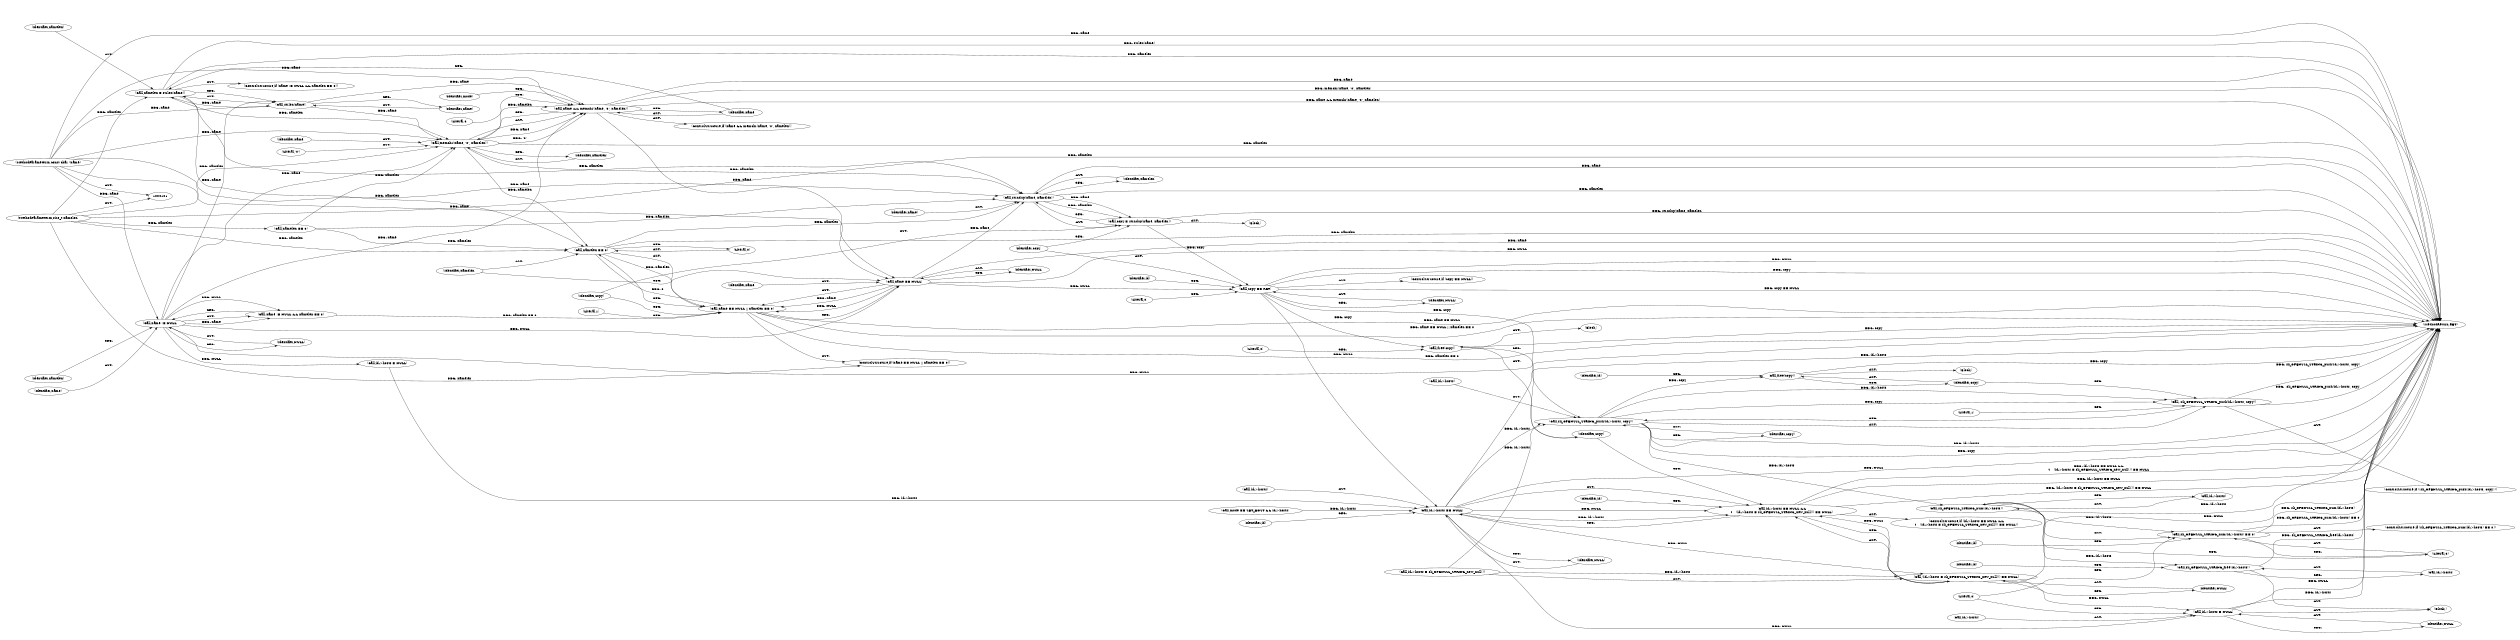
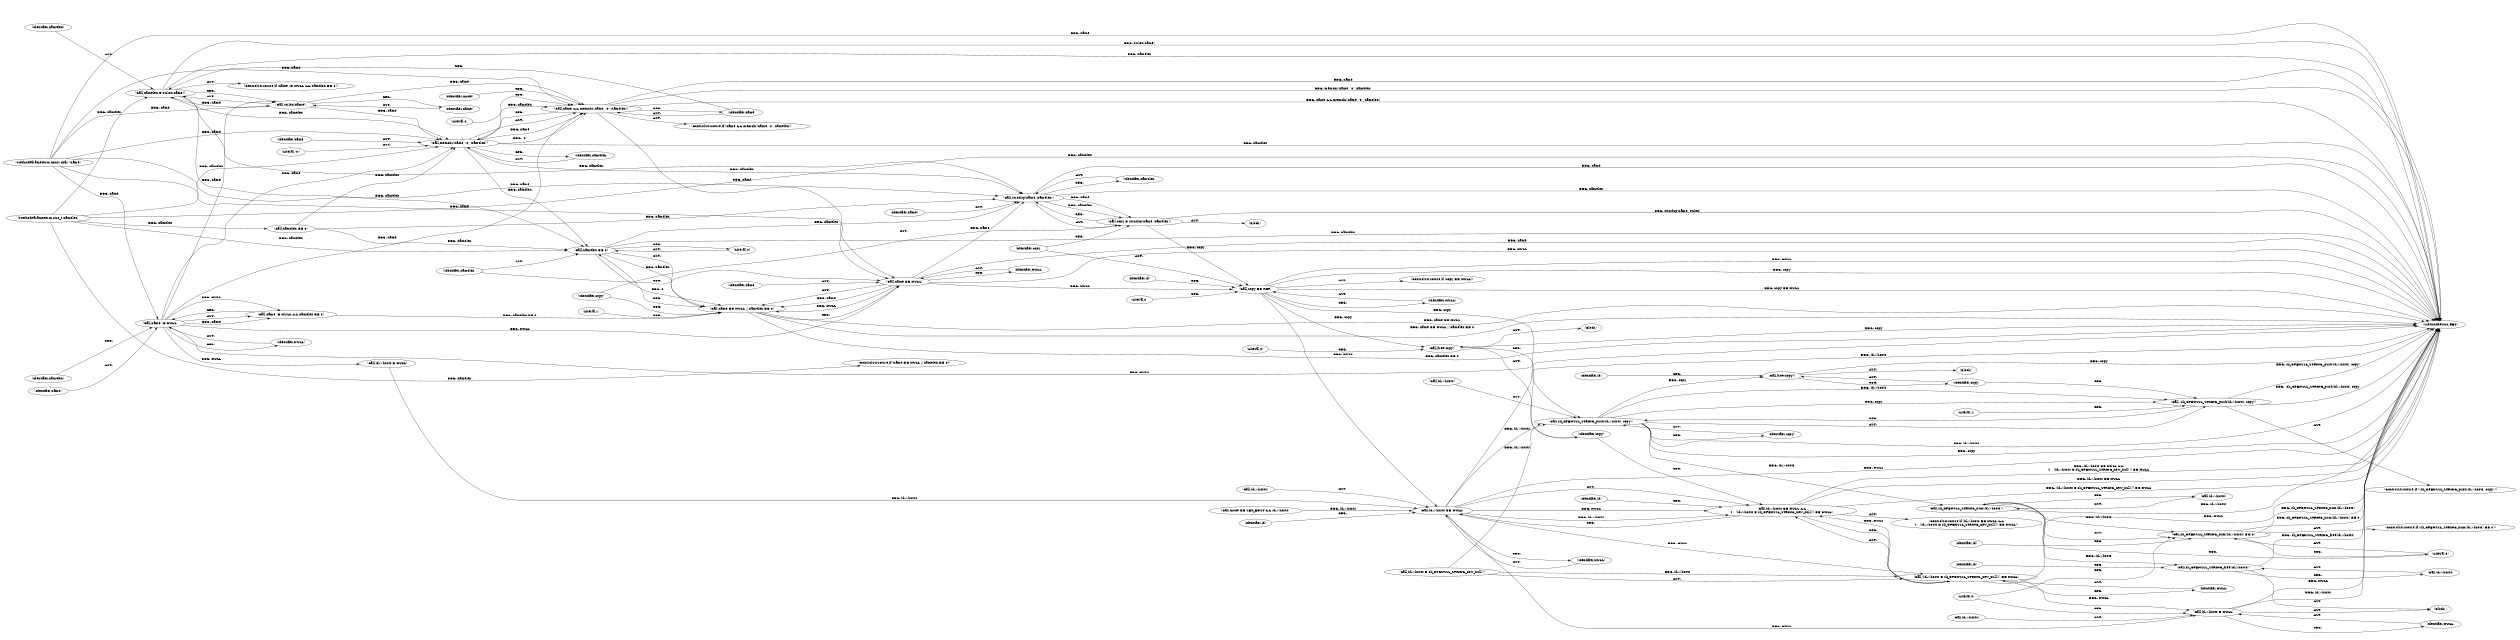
(160, 196) -> none
(1678, 211) -> (1678, 211)
(790, 346) -> none
